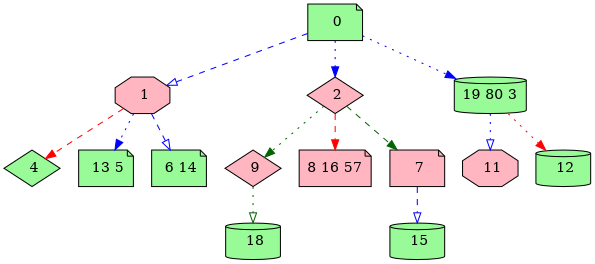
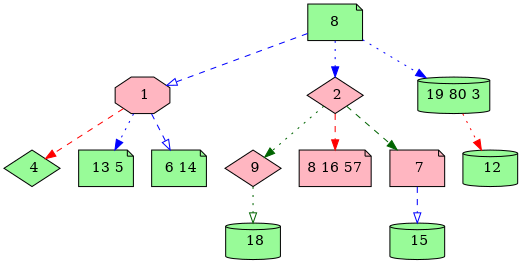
(335, 22) -> (335, 22)
(490, 168) -> none
